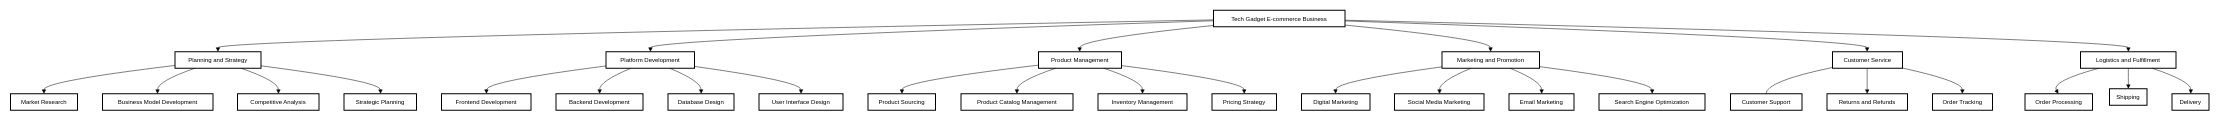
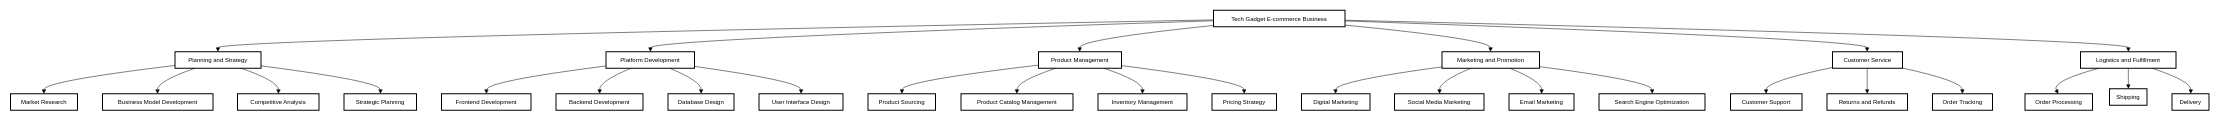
(1767, 90) -> (1766, 88)
